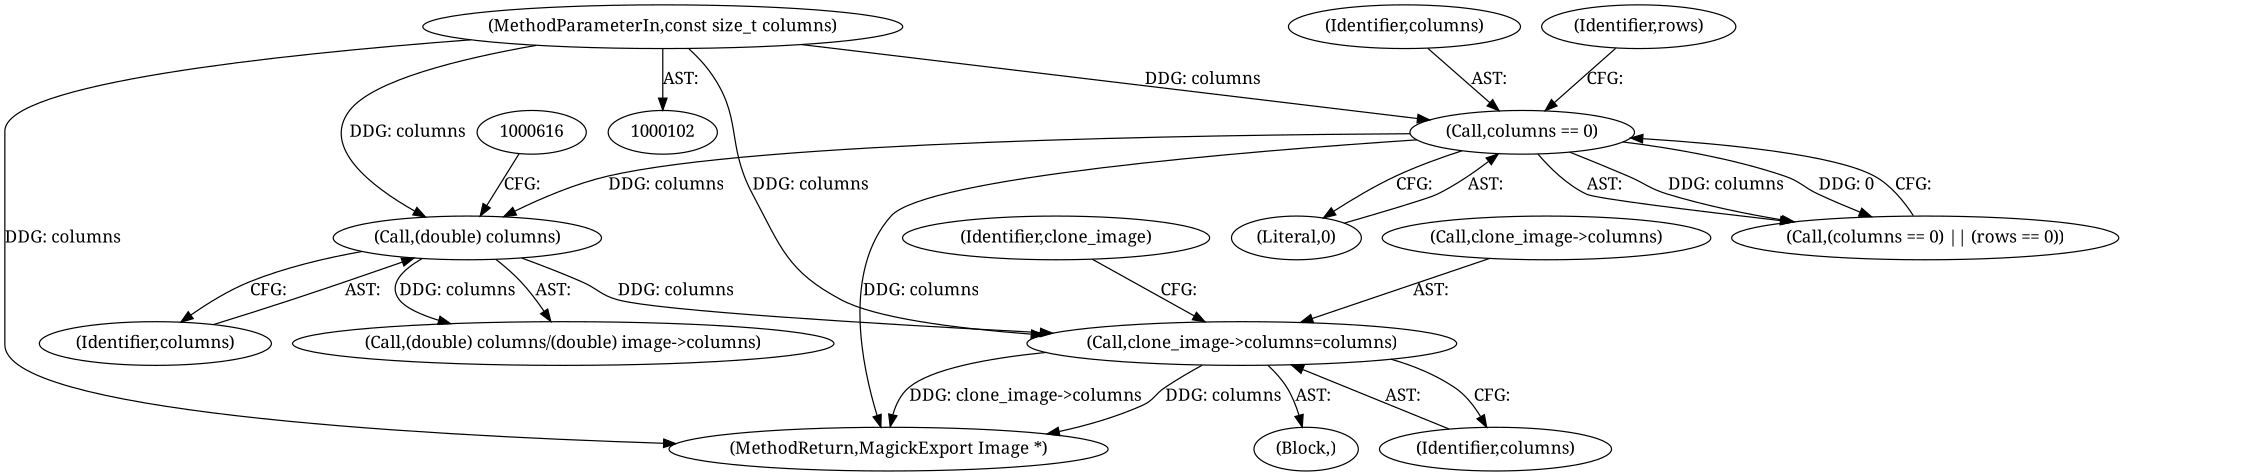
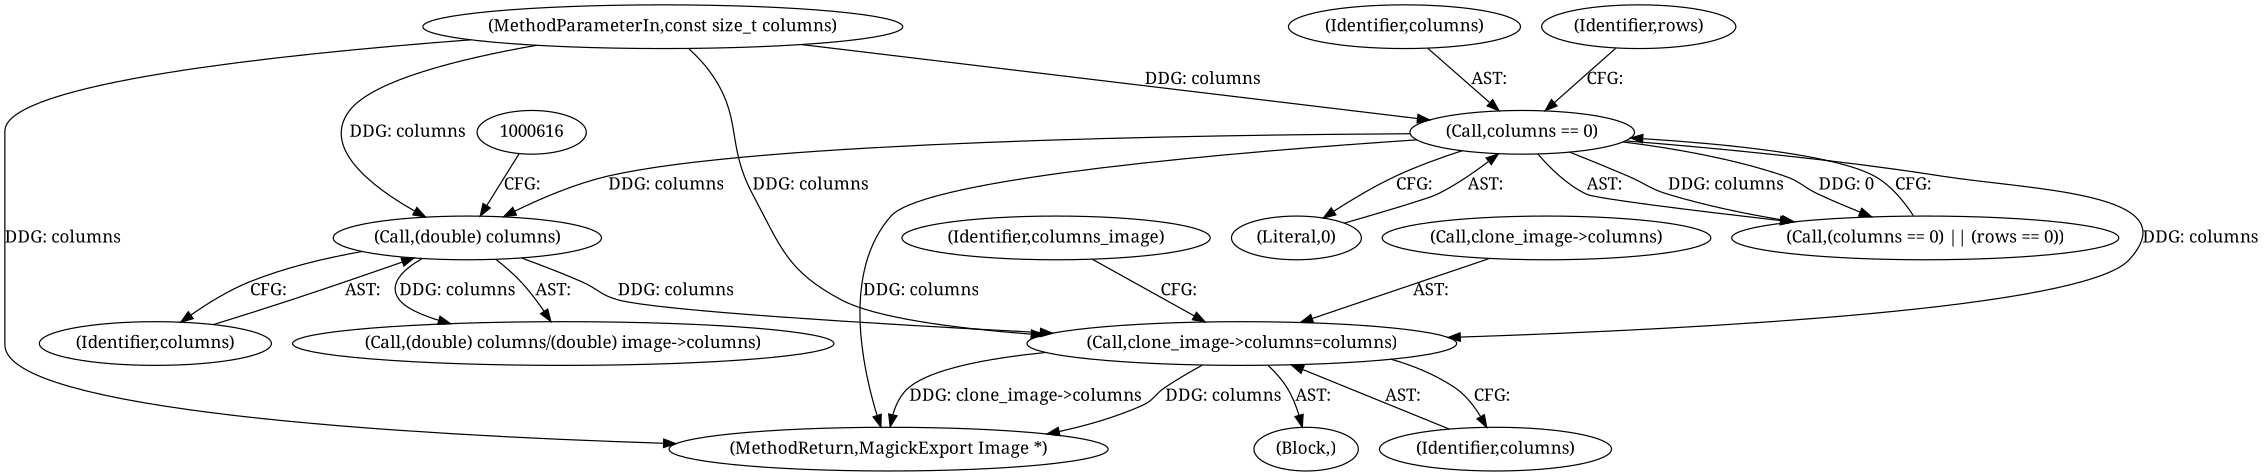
(663, 132) -> none
(1056, 238) -> (1056, 238)
none -> (2079, 282)
